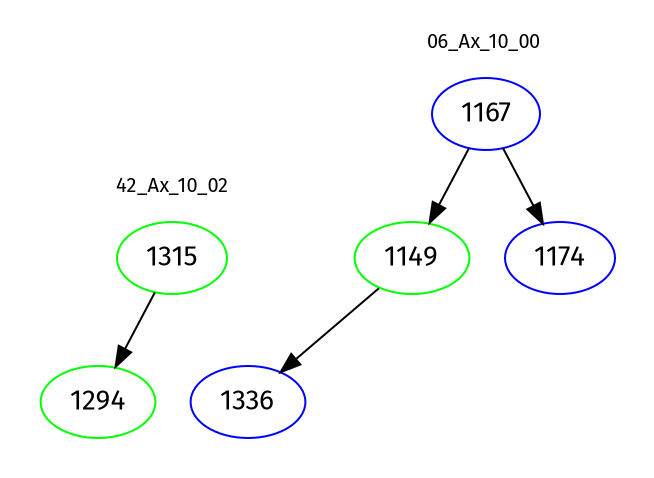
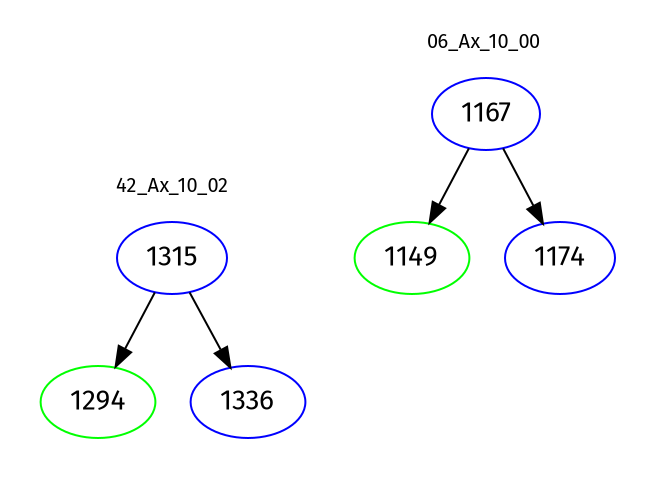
(172, 258) -> (172, 258)
(338, 324) -> (205, 321)
